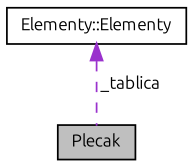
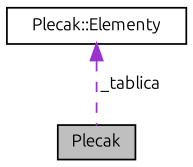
(97, 26) -> (97, 26)
